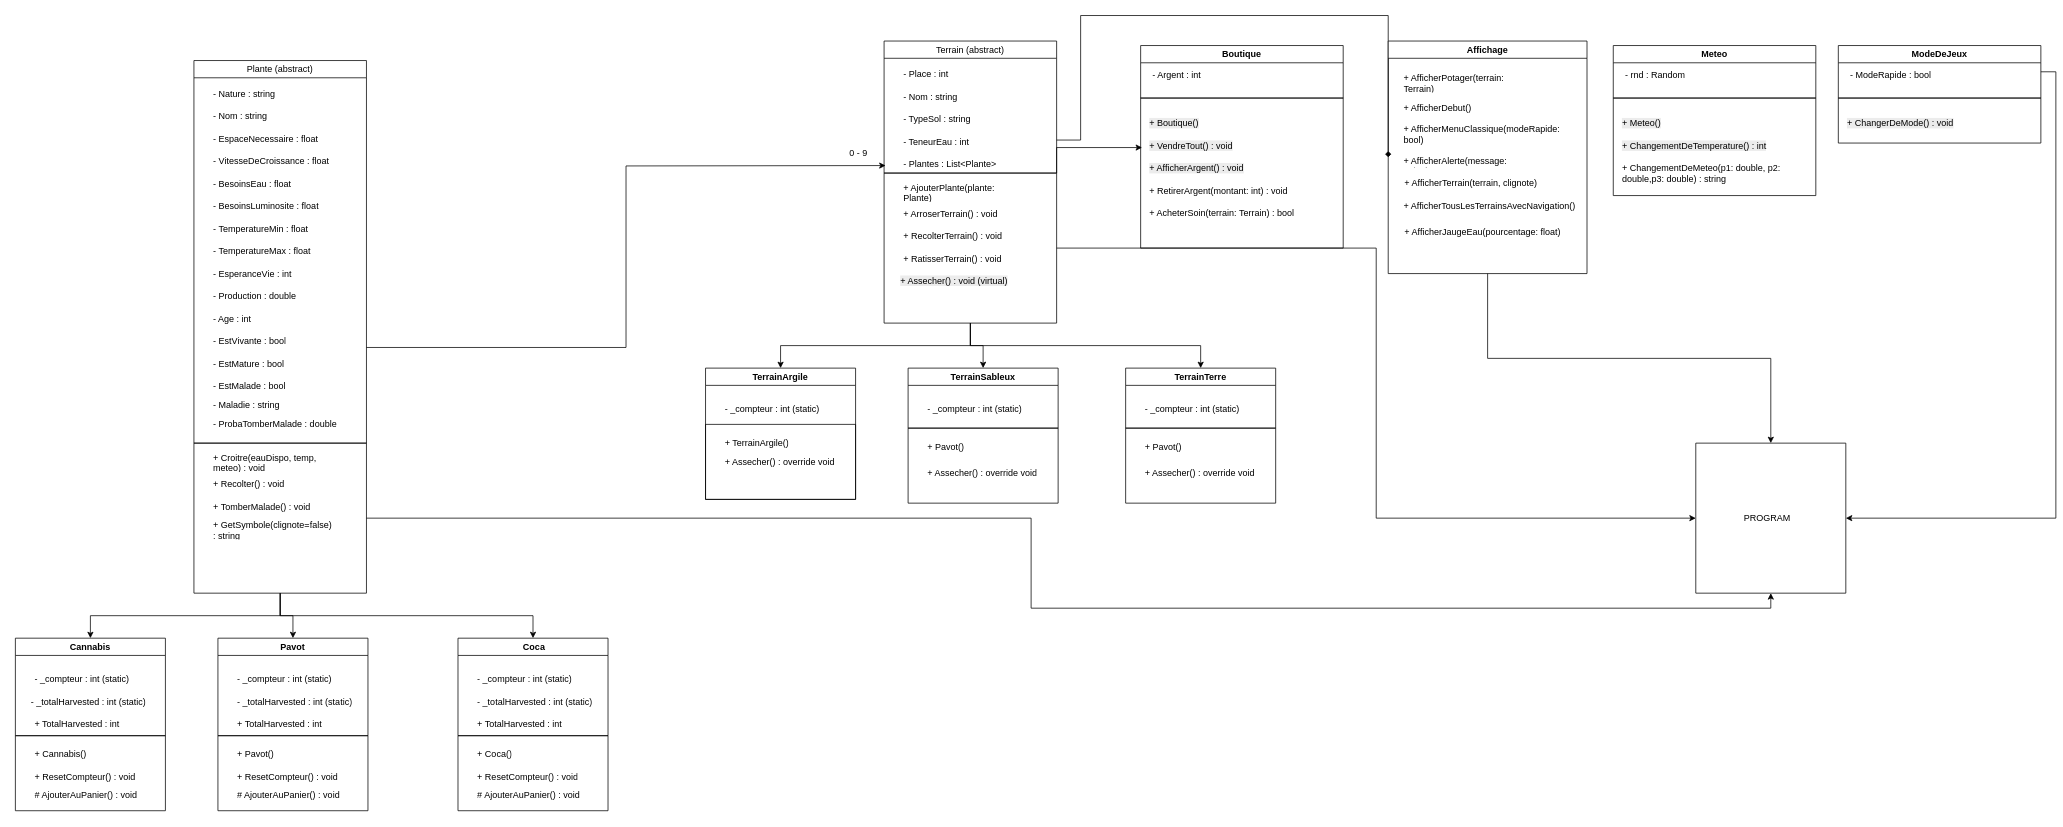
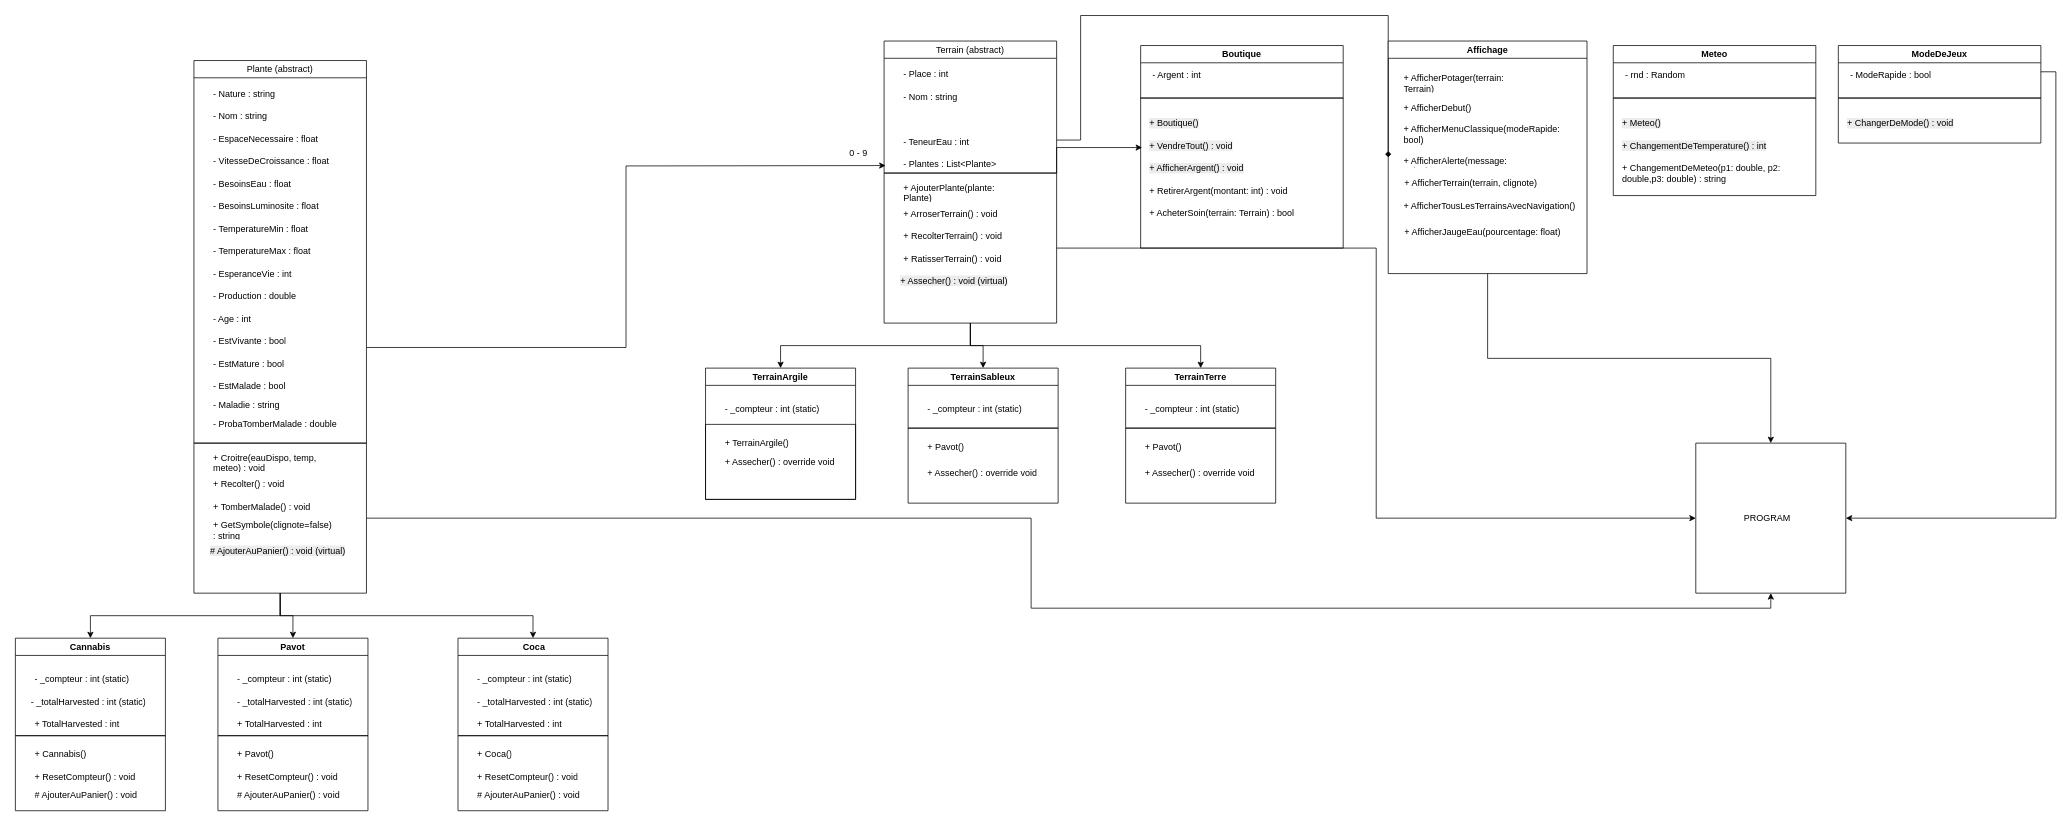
(963, 120) -> none
none -> (288, 555)
